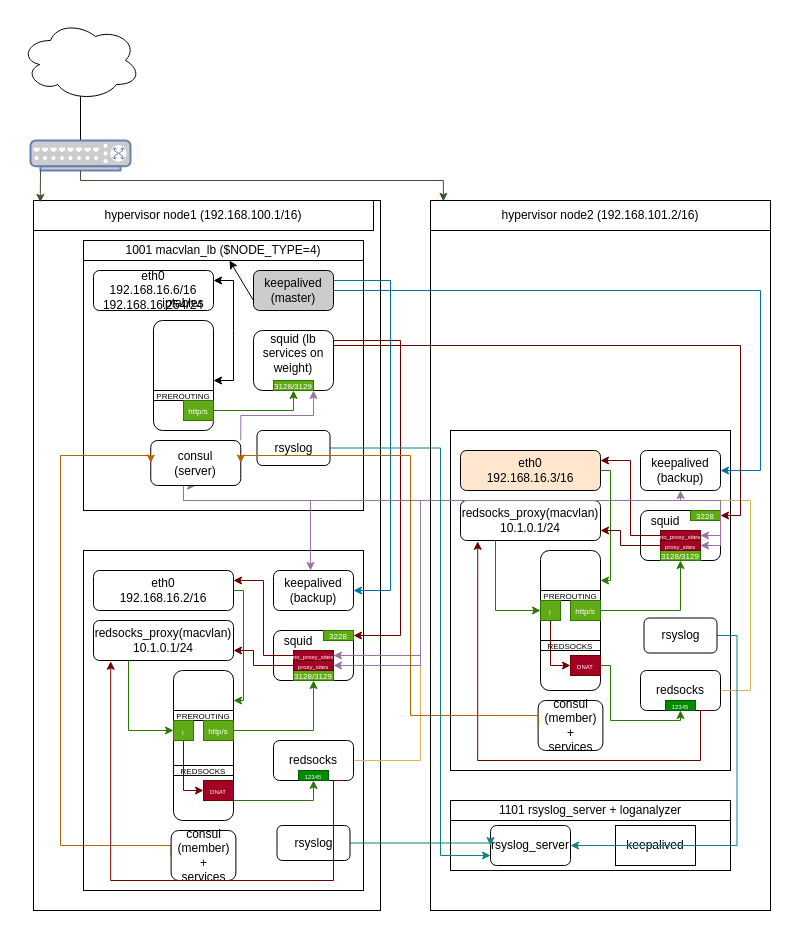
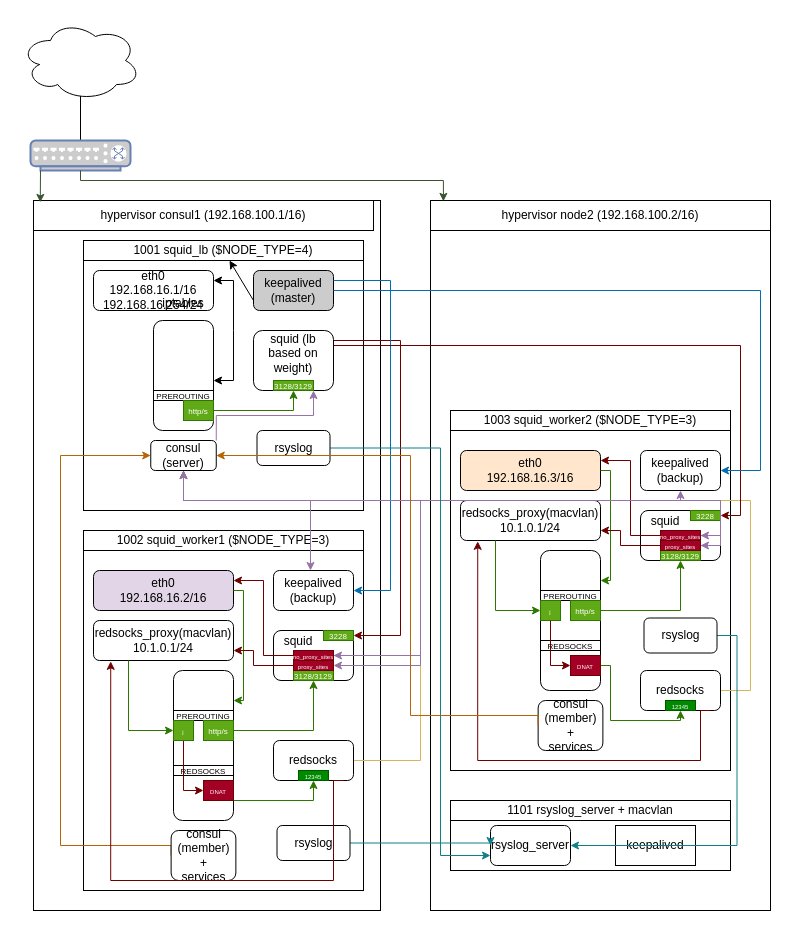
(204, 216) -> (204, 216)
(601, 216) -> (601, 216)
(224, 251) -> (224, 251)
(154, 291) -> (154, 291)
(294, 361) -> (294, 361)
none -> (591, 421)
(196, 463) -> (184, 456)
none -> (224, 541)
(164, 591) -> (164, 591)
(591, 811) -> (591, 811)
